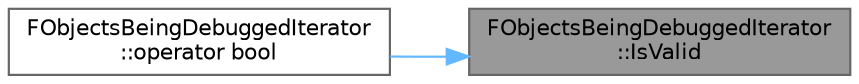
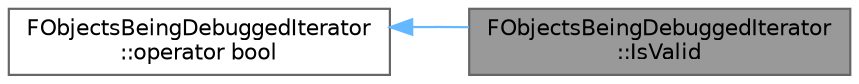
(418, 57) -> (440, 27)
